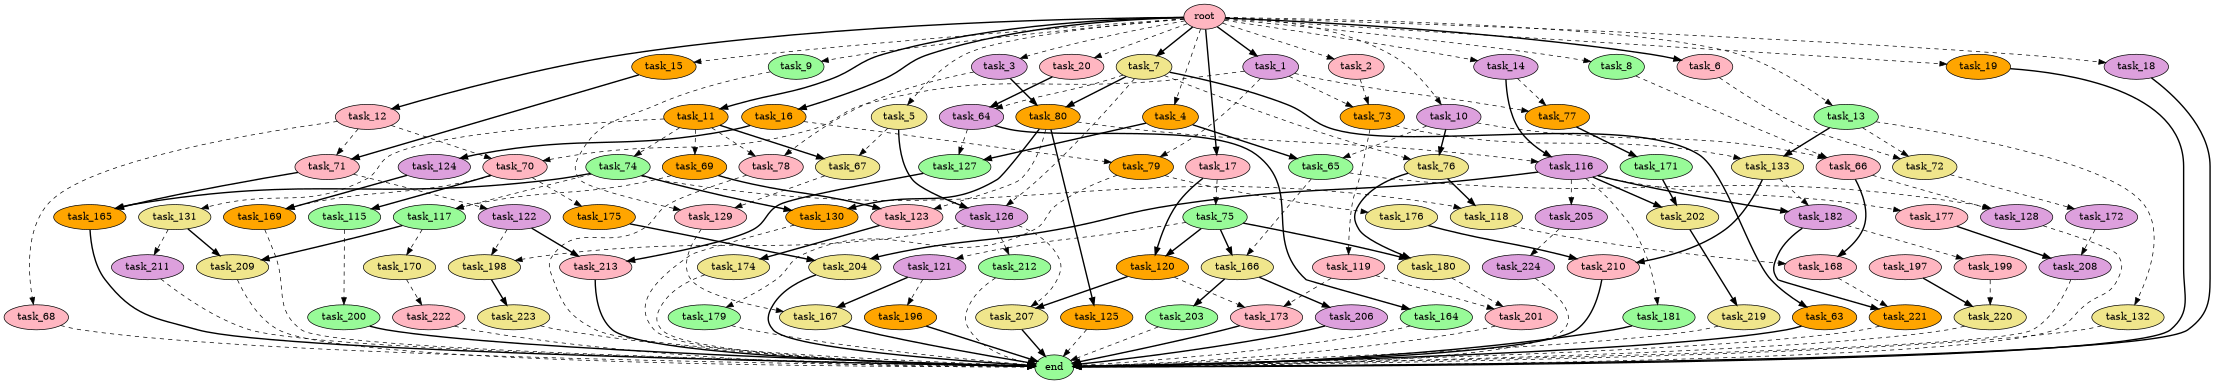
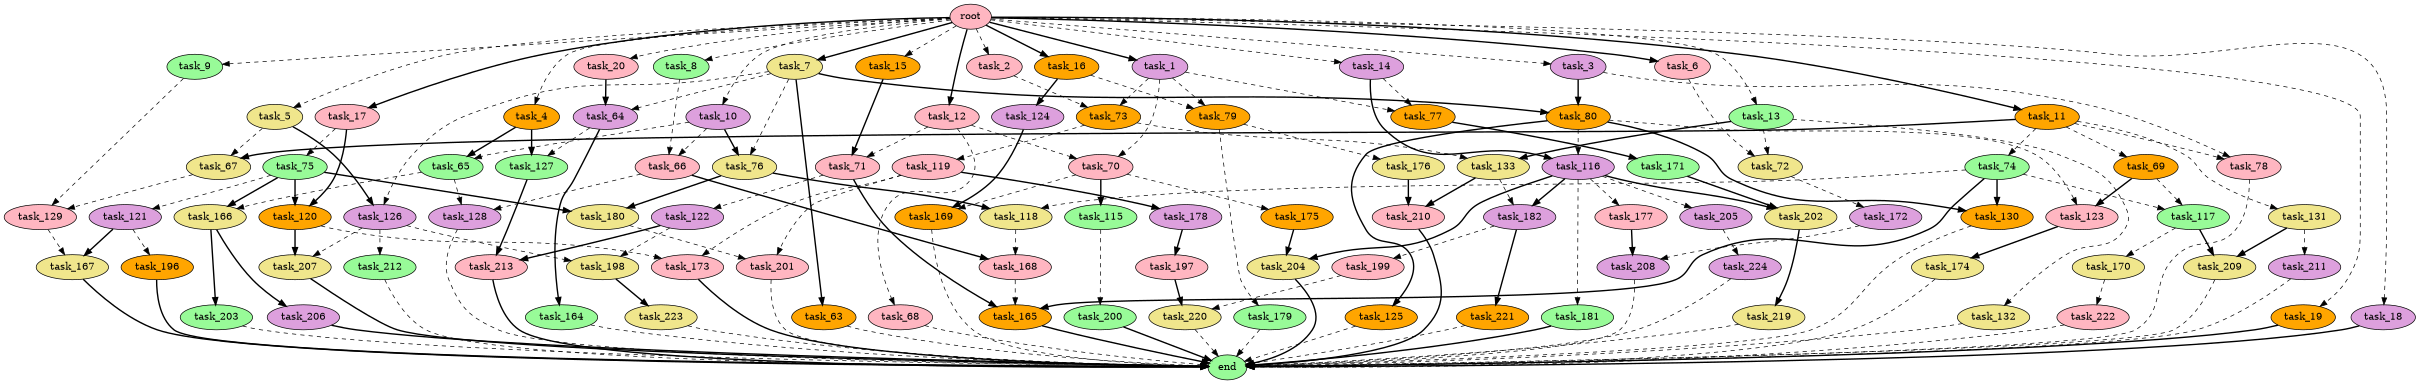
none -> (1186, 217)
(1860, 290) -> (1015, 289)
(1442, 356) -> (1023, 353)
